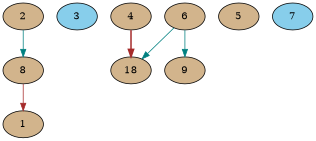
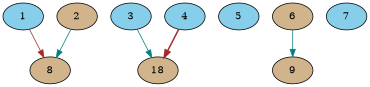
(131, 16) -> (185, 16)
(239, 16) -> (239, 16)
(161, 41) -> (143, 40)
(23, 94) -> (35, 40)
(23, 124) -> (23, 16)
